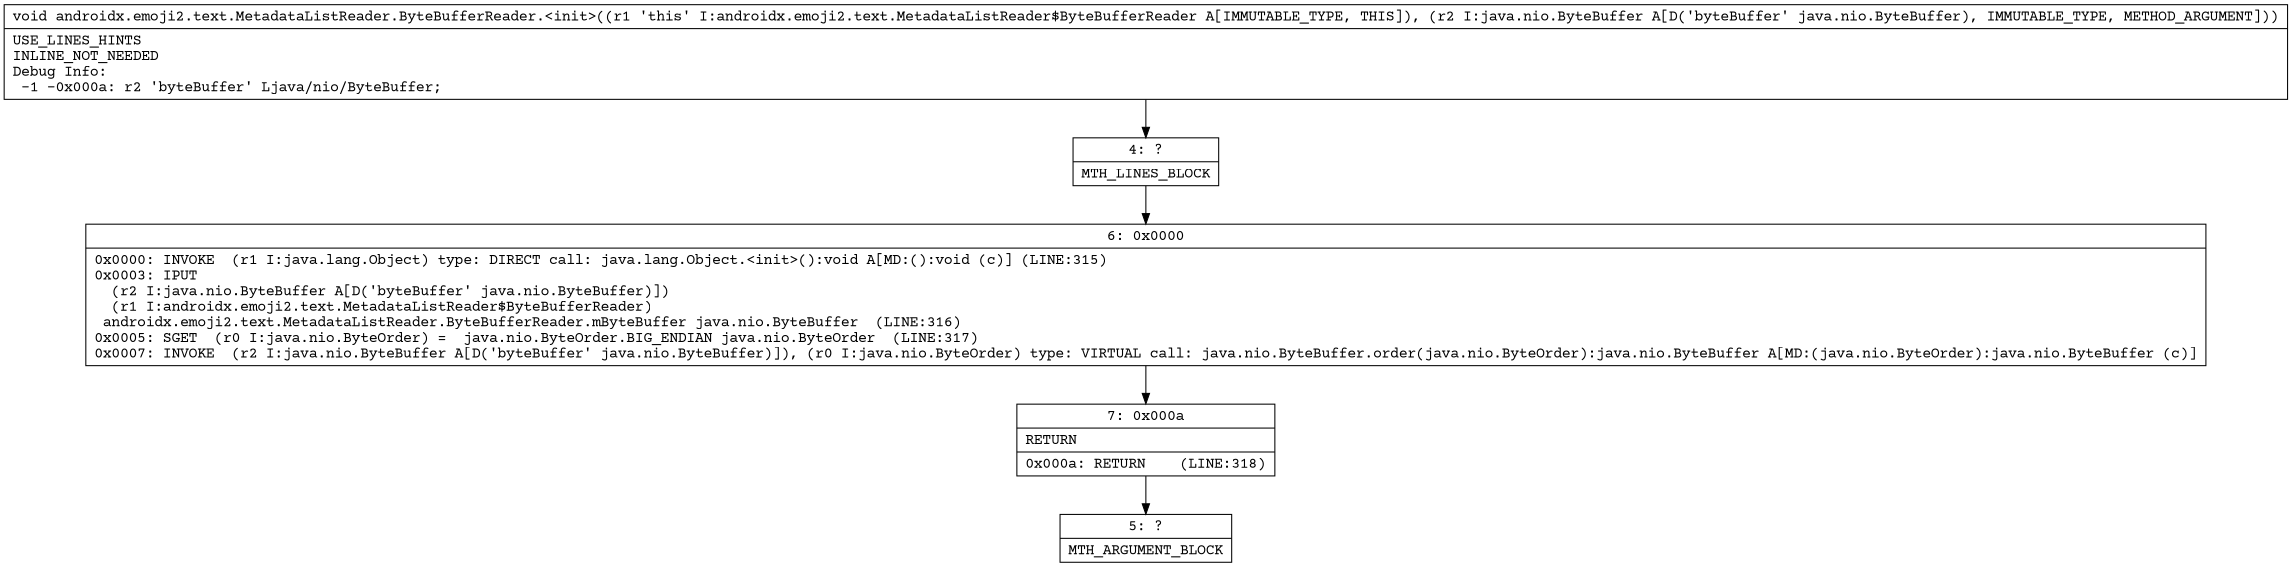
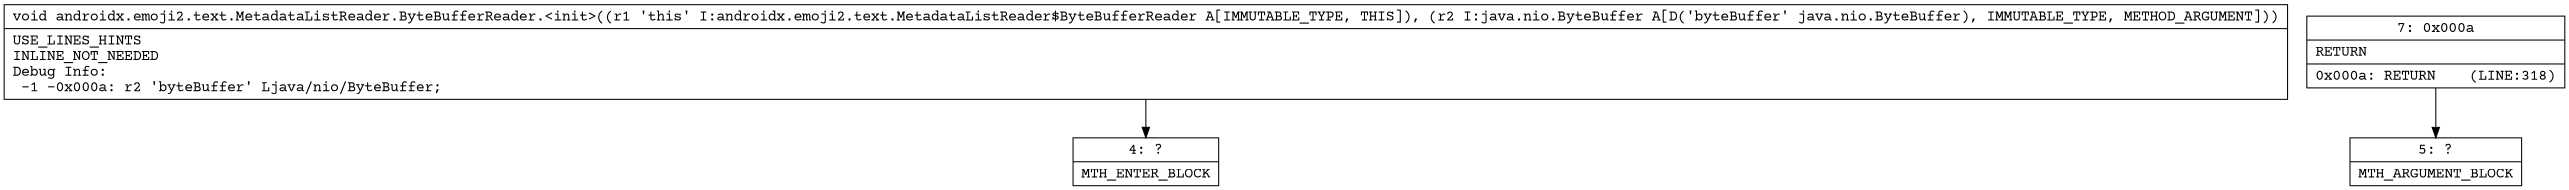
(1146, 173) -> (1146, 173)
(1146, 295) -> none
